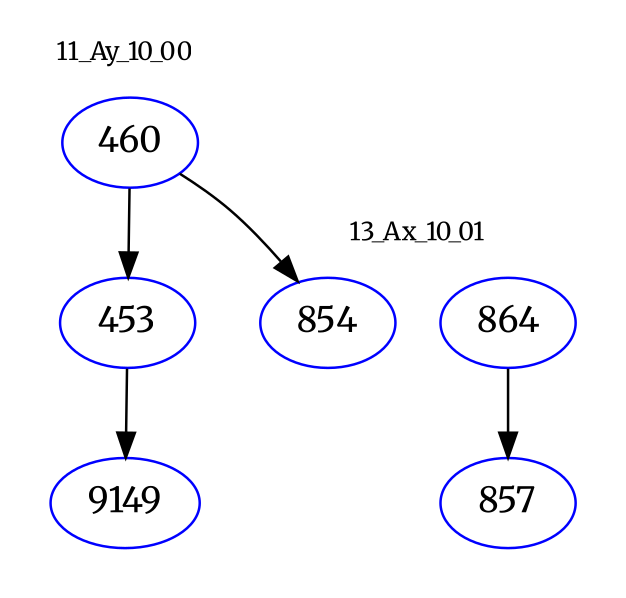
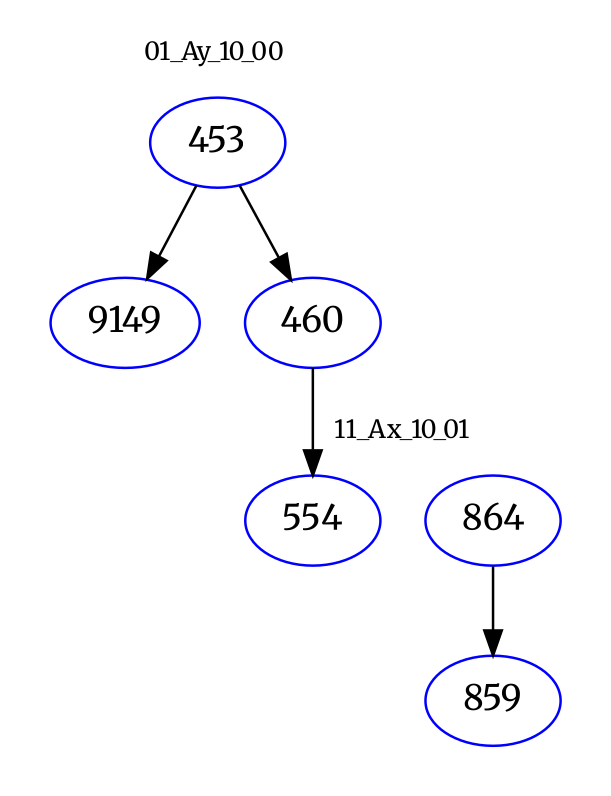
(125, 54) -> (215, 54)
(129, 220) -> (259, 222)
(418, 234) -> (403, 432)
(328, 323) -> (313, 521)
(508, 503) -> (493, 701)
